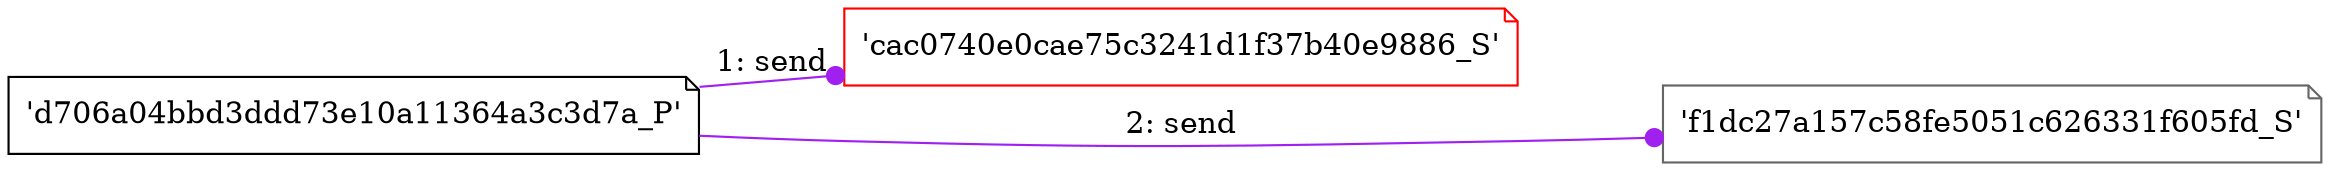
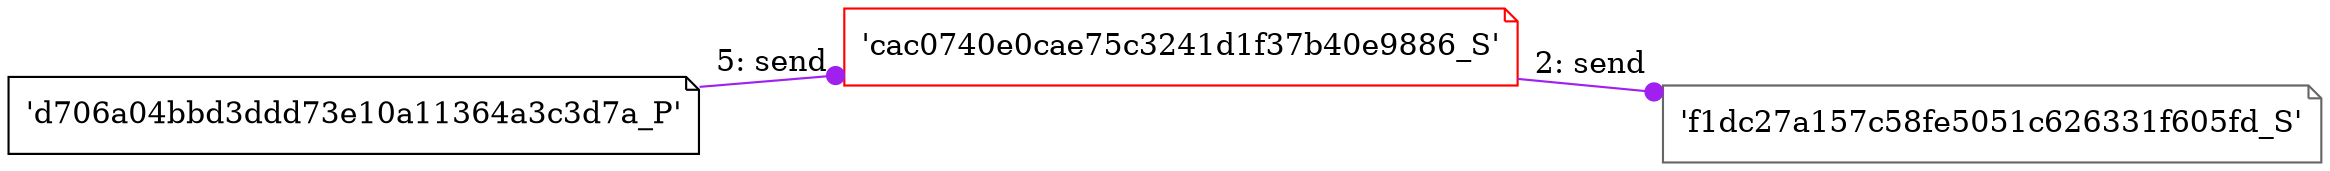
(772, 63) -> (772, 63)
(1173, 146) -> (1581, 85)
